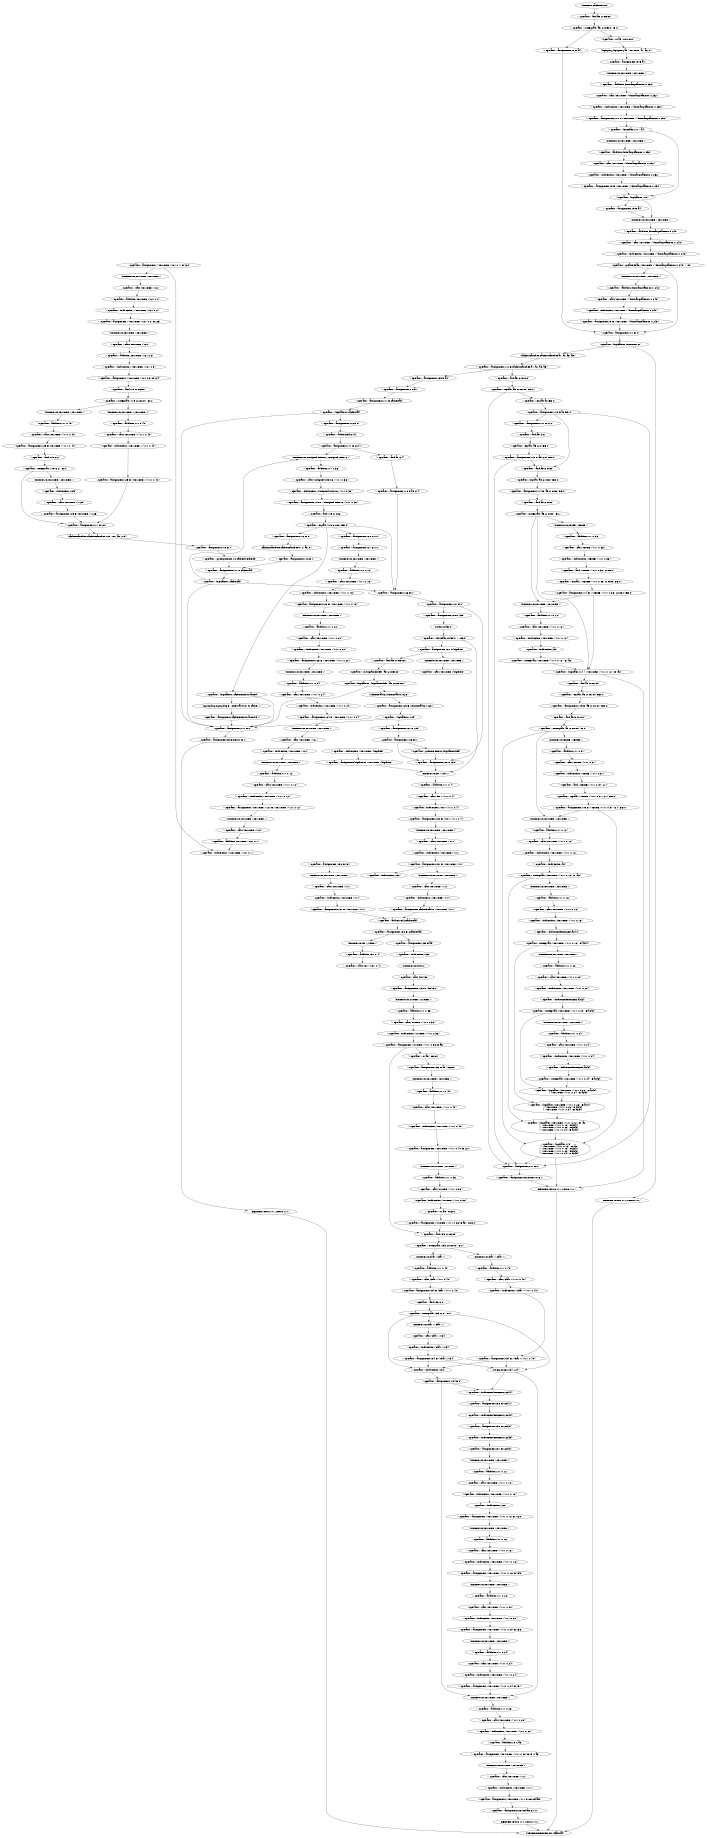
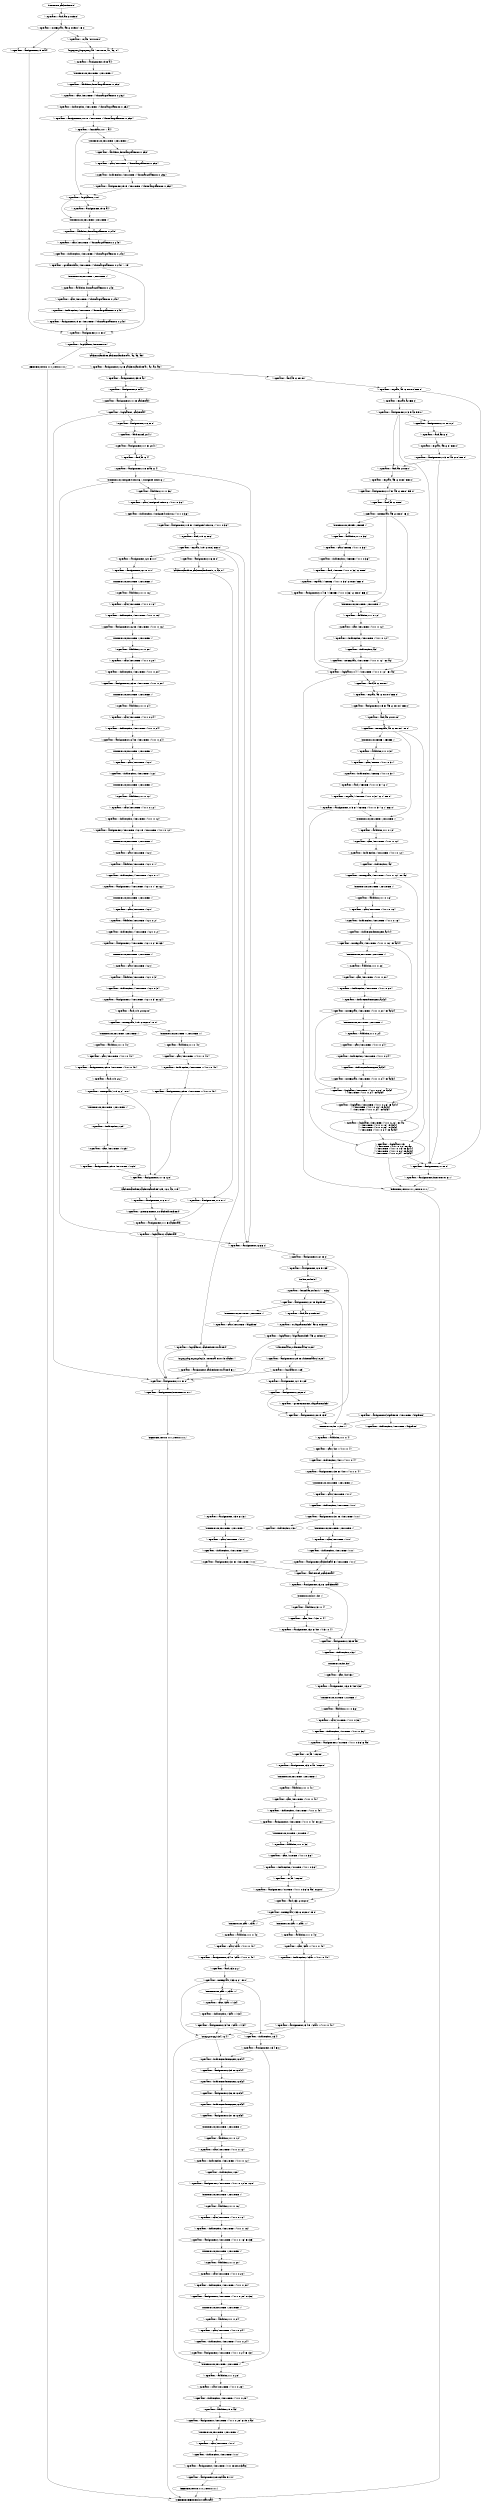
(331, 451) -> (136, 474)
(176, 565) -> (133, 880)
(358, 756) -> (391, 1420)
(362, 943) -> (310, 1596)
none -> (306, 1630)
